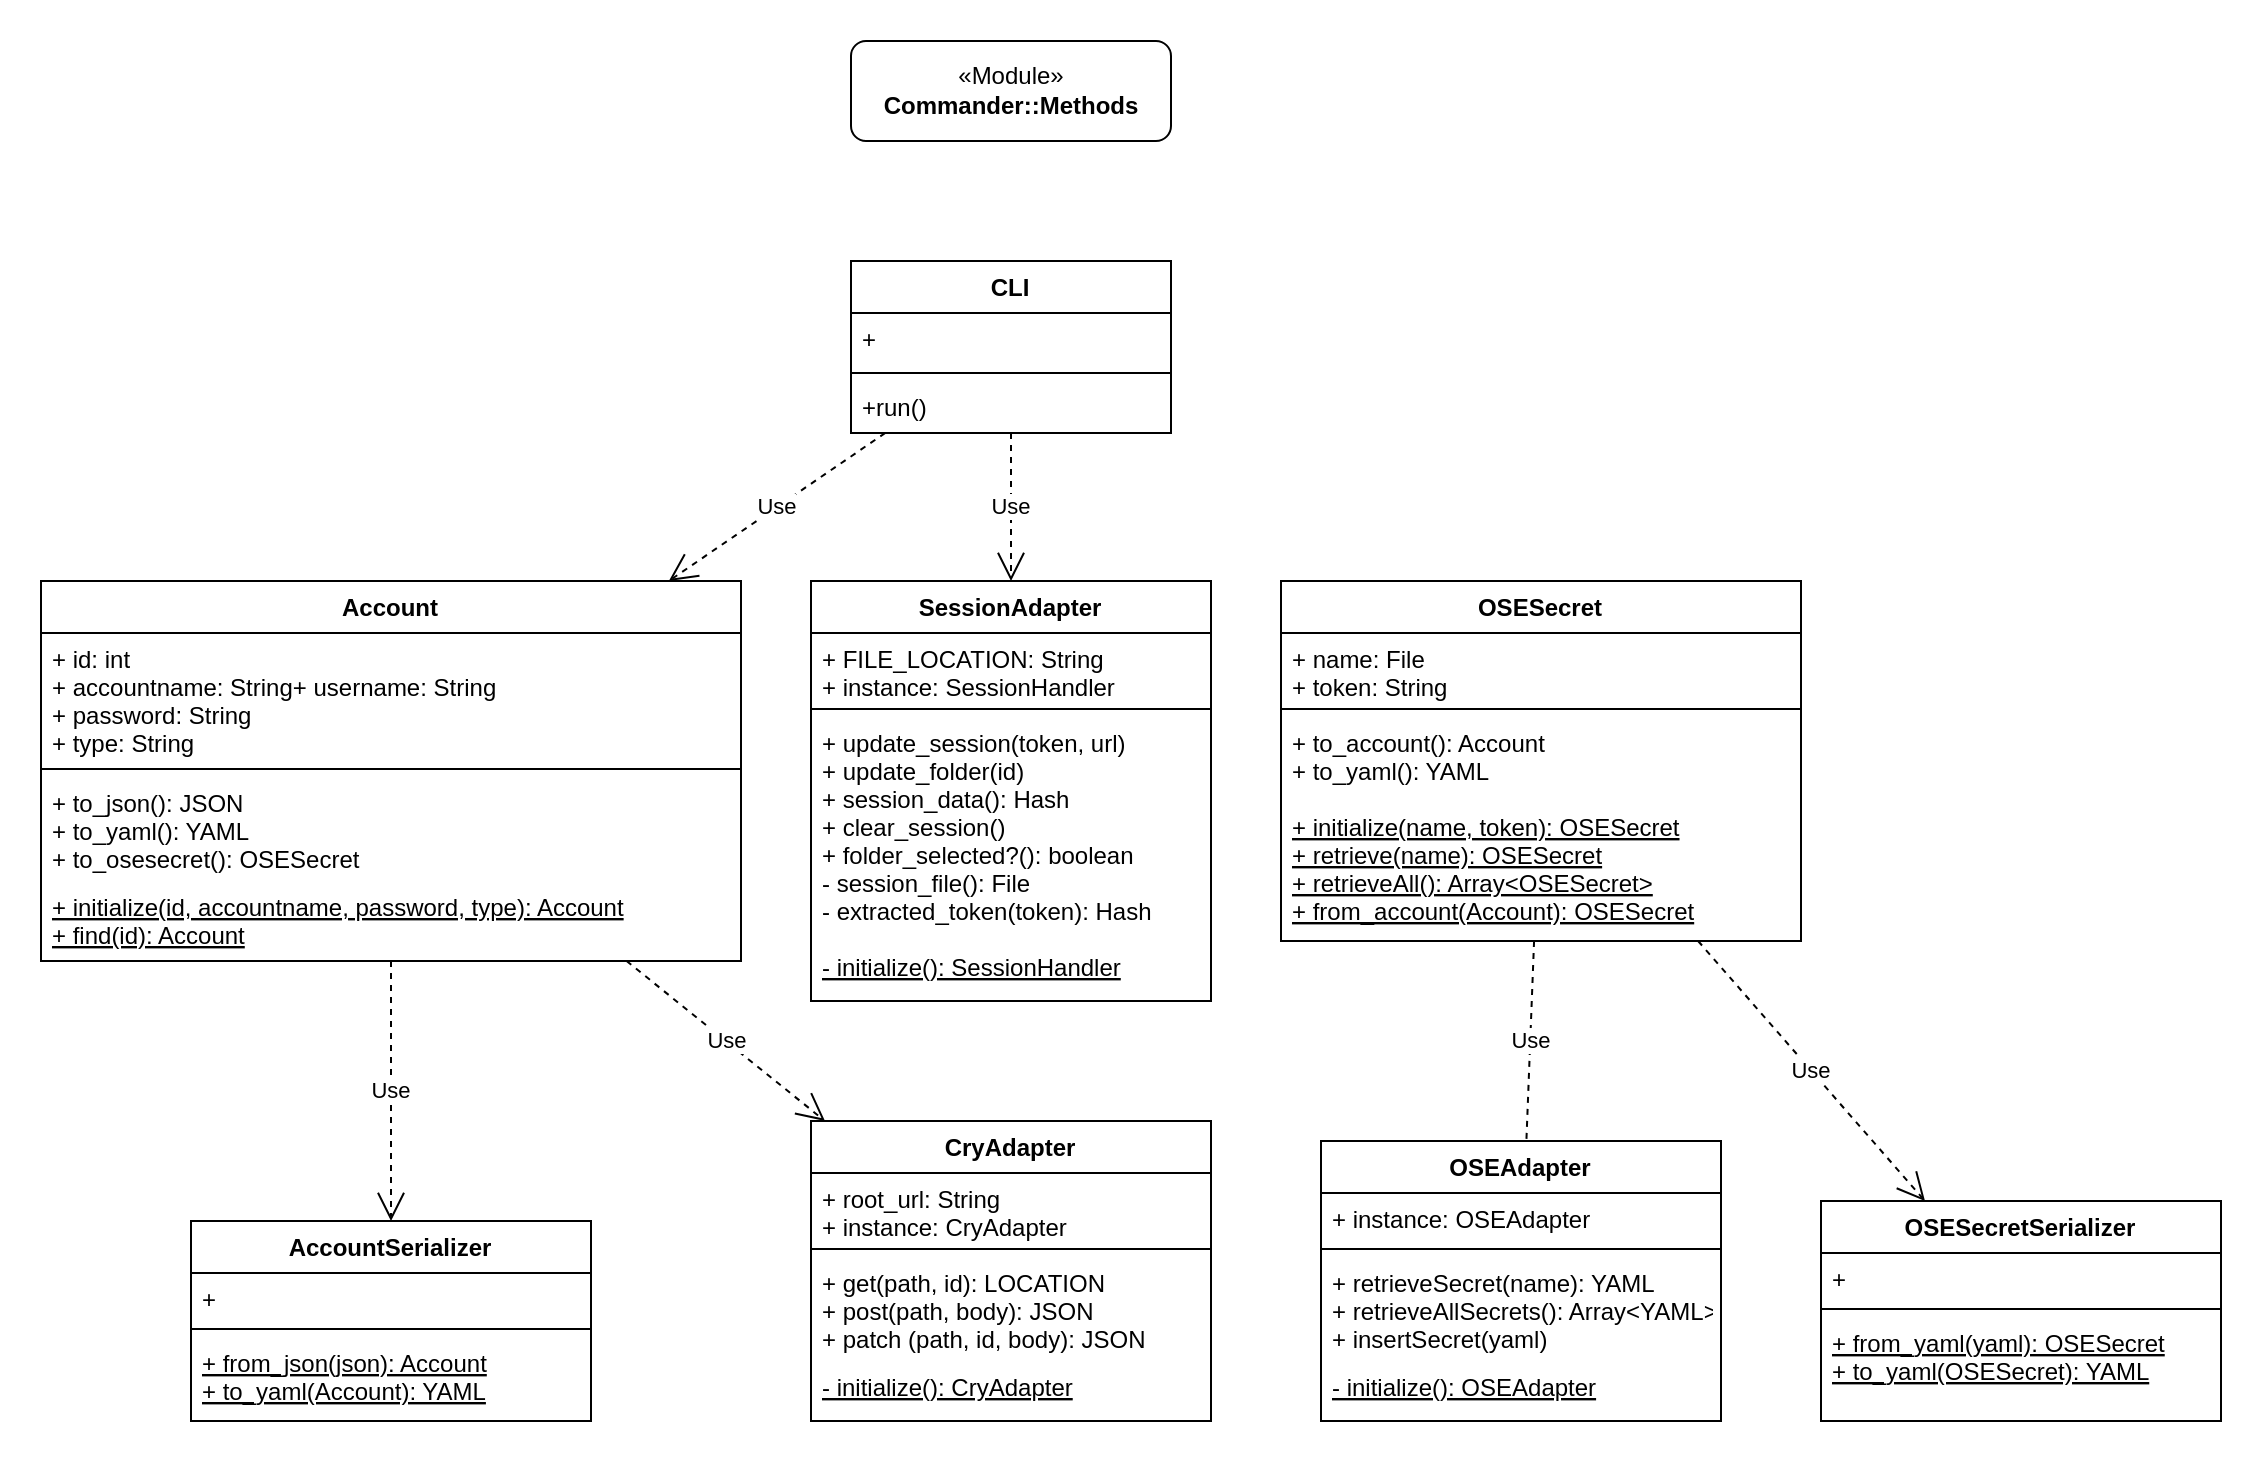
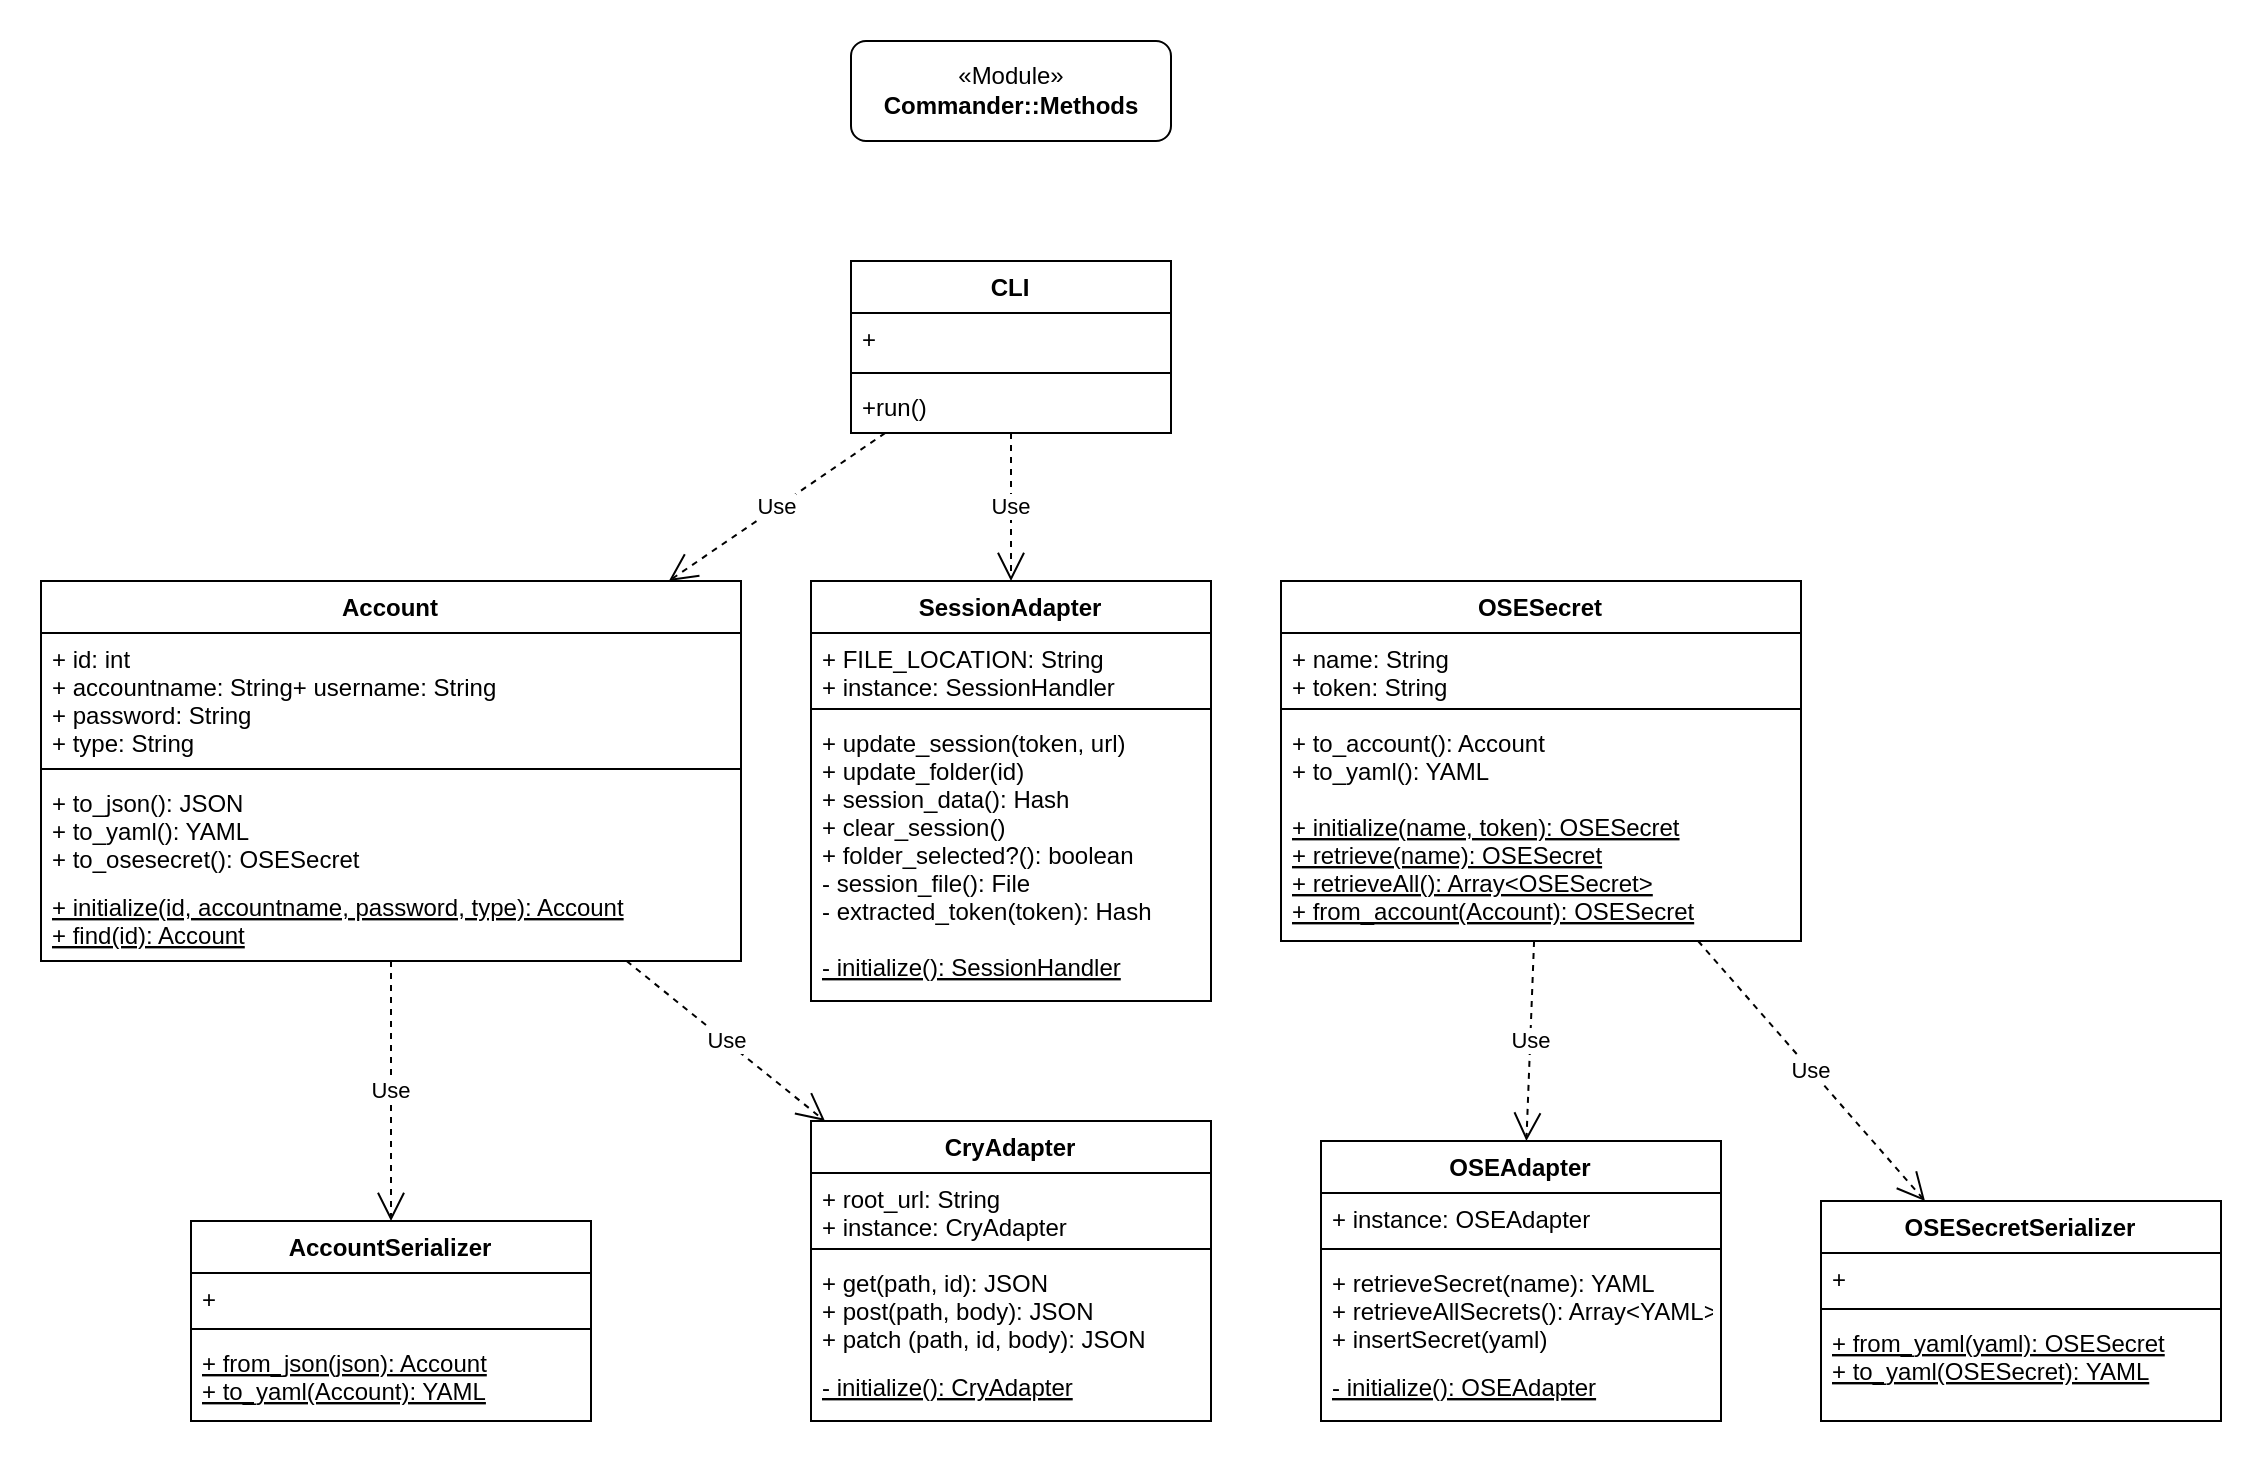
(1357, 660) -> (1374, 660)
(1527, 1135) -> (1527, 1133)
(971, 1284) -> (944, 1284)
